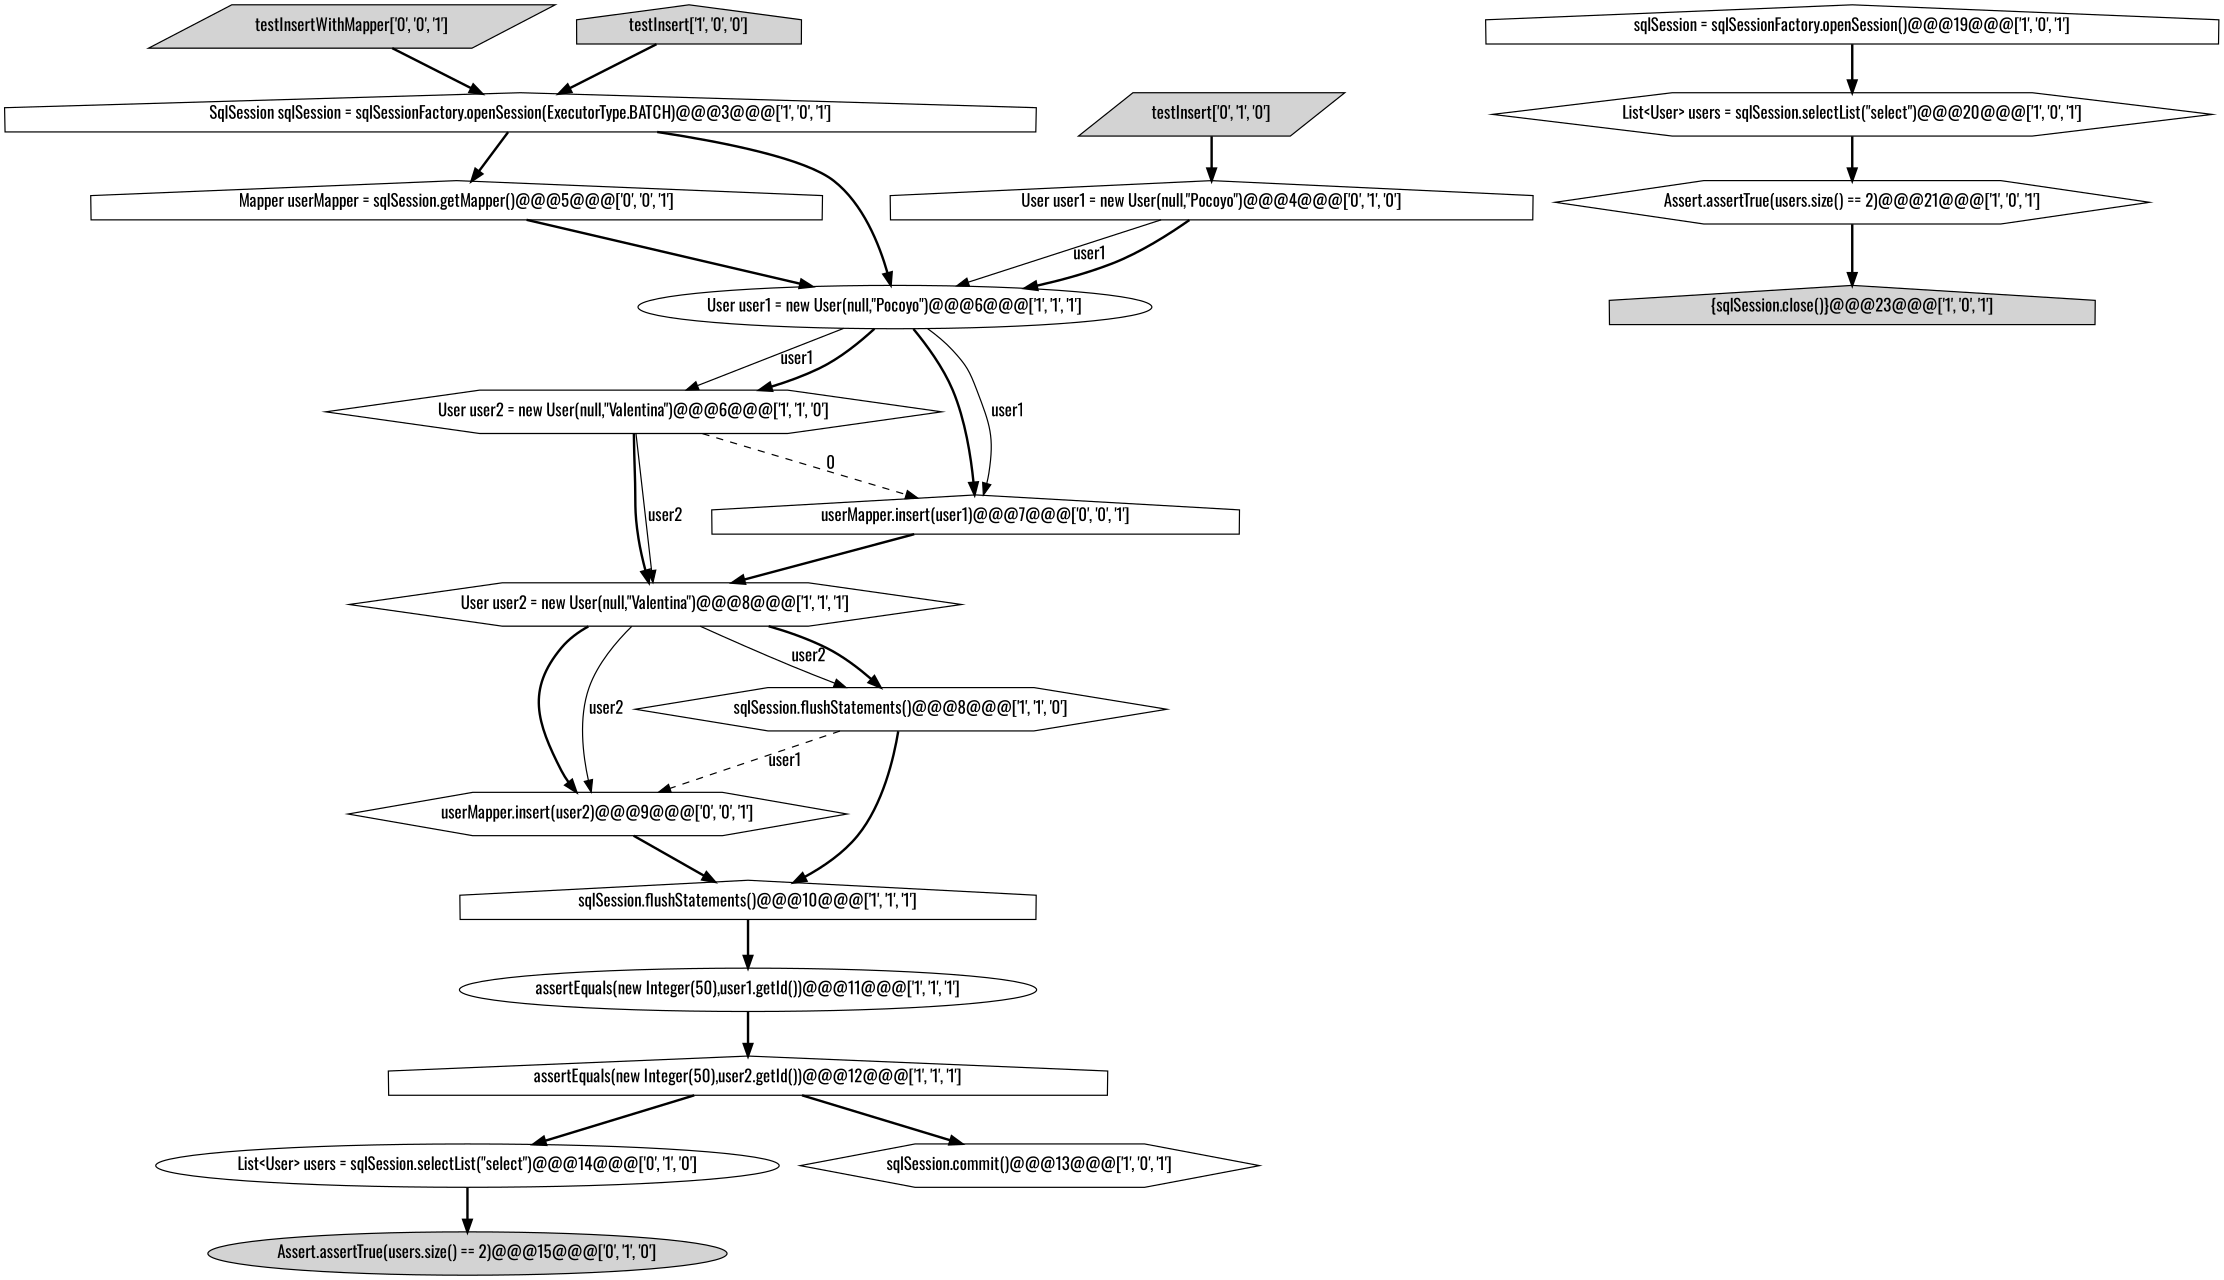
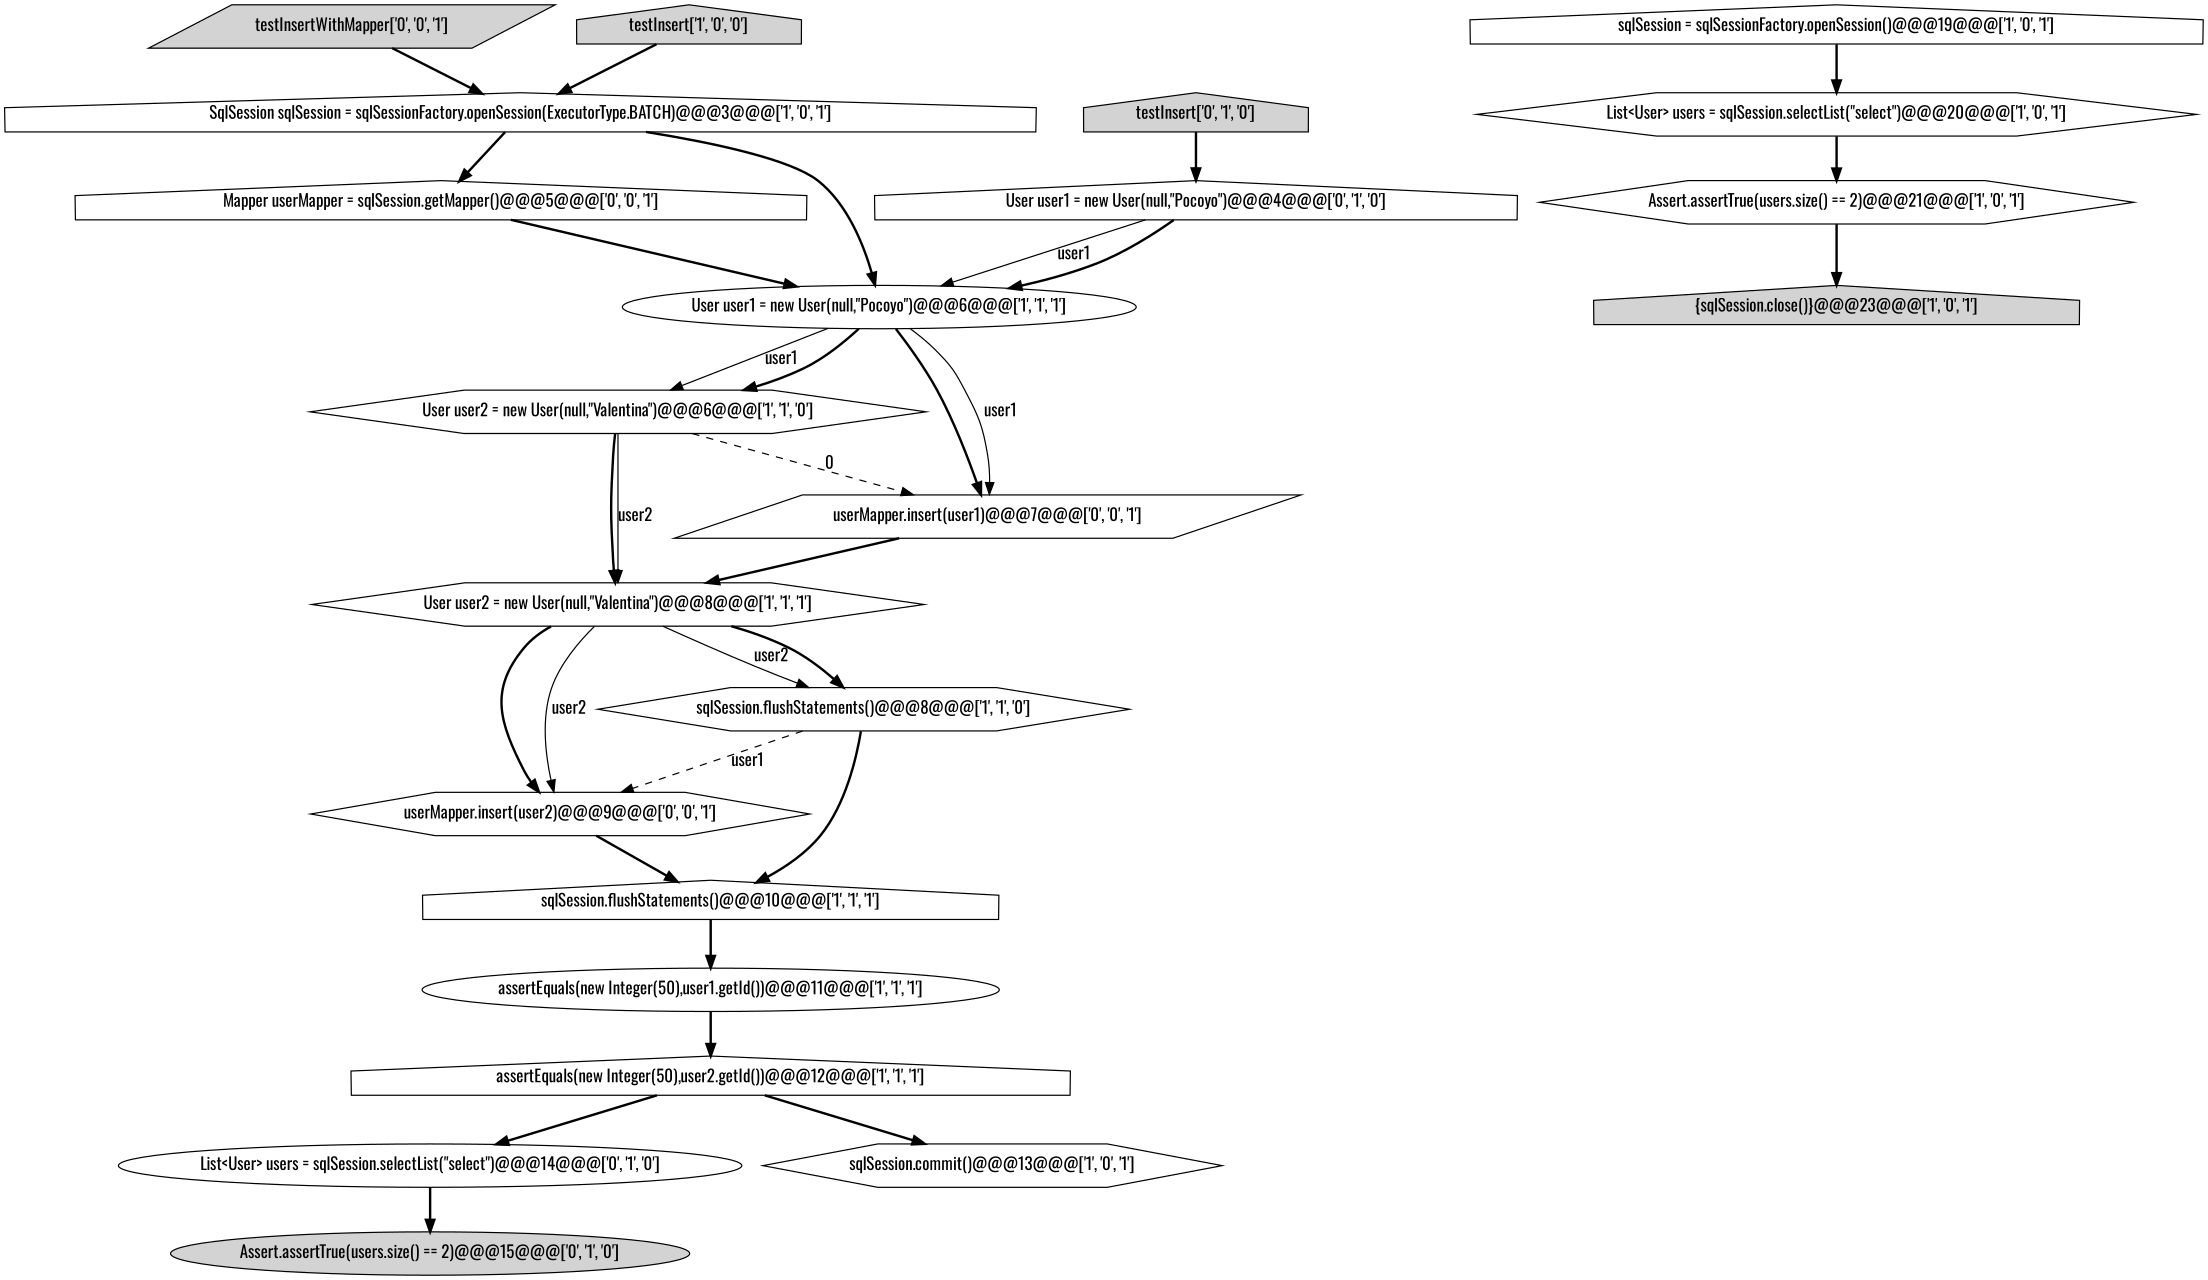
(1212, 114) -> (1196, 114)
(976, 517) -> (988, 517)
